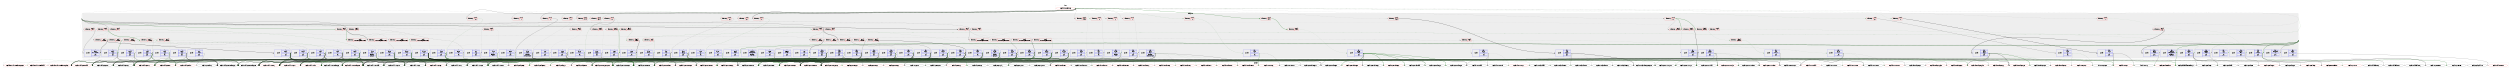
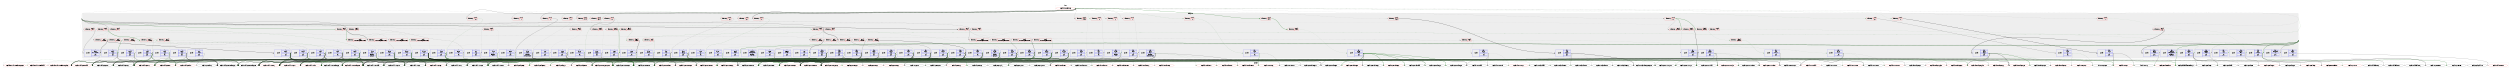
(1185, 66) -> none
